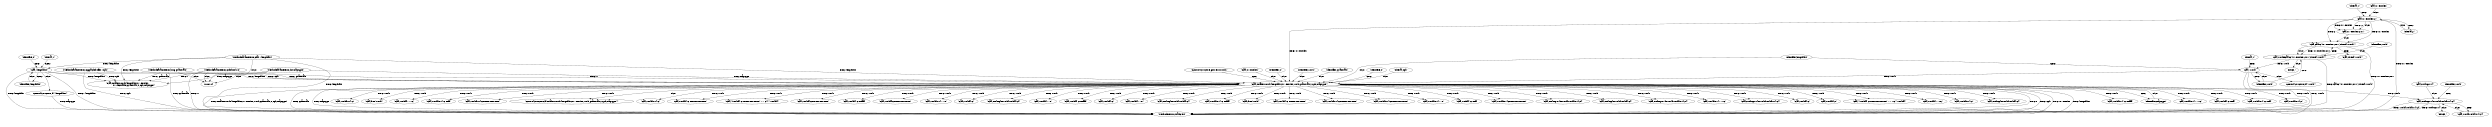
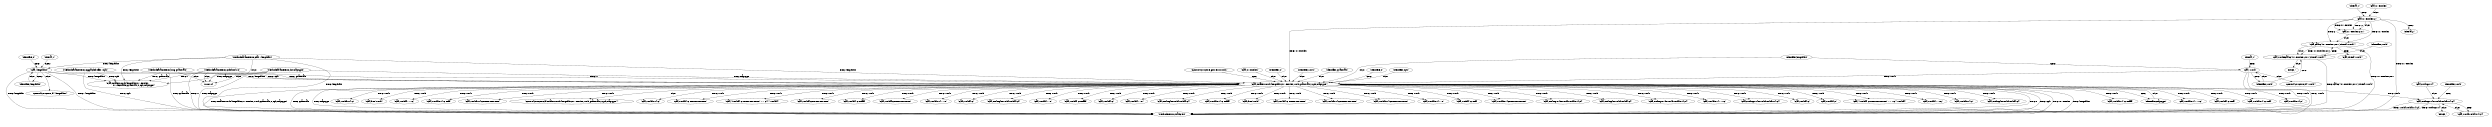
(2394, 23) -> none
(2274, 64) -> none
(1401, 70) -> (1401, 70)
(599, 113) -> (631, 113)
